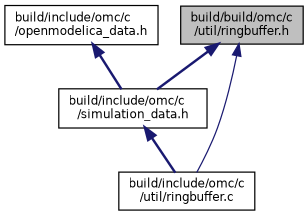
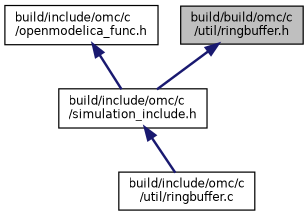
(81, 25) -> (81, 25)
(133, 108) -> (133, 108)
(222, 116) -> none
